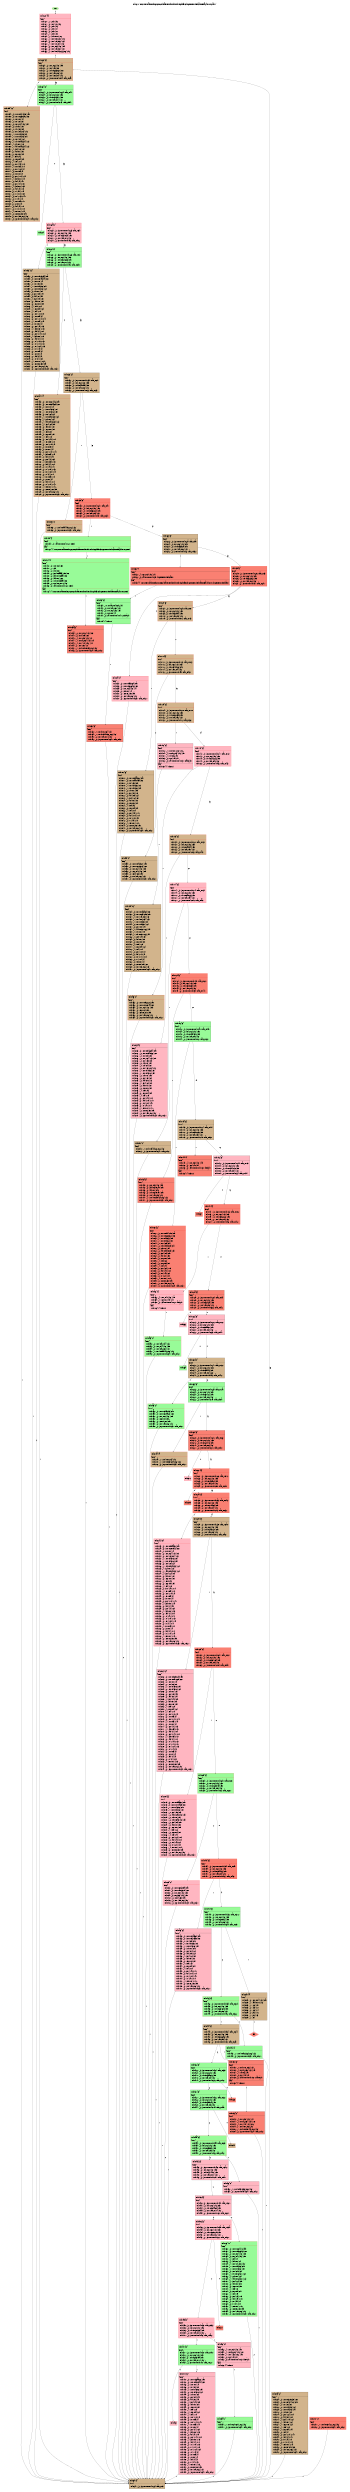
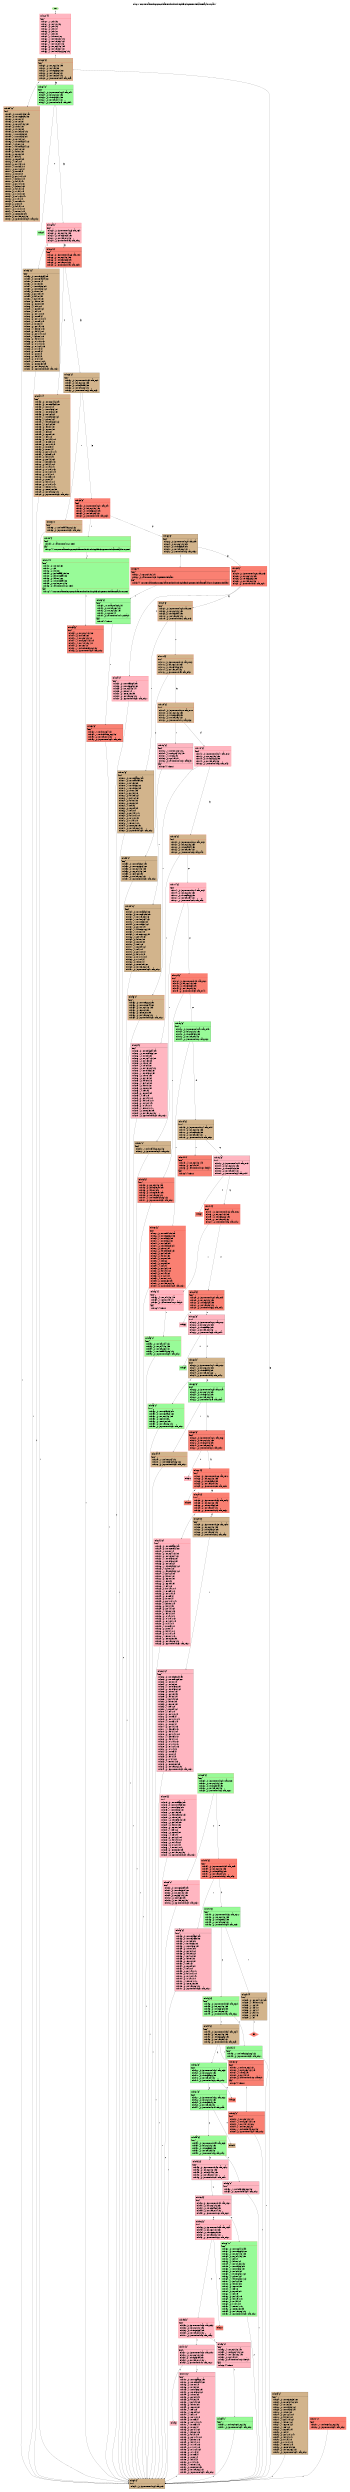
(64, 257) -> (64, 257)
(213, 1658) -> none
(196, 2355) -> (196, 2355)
